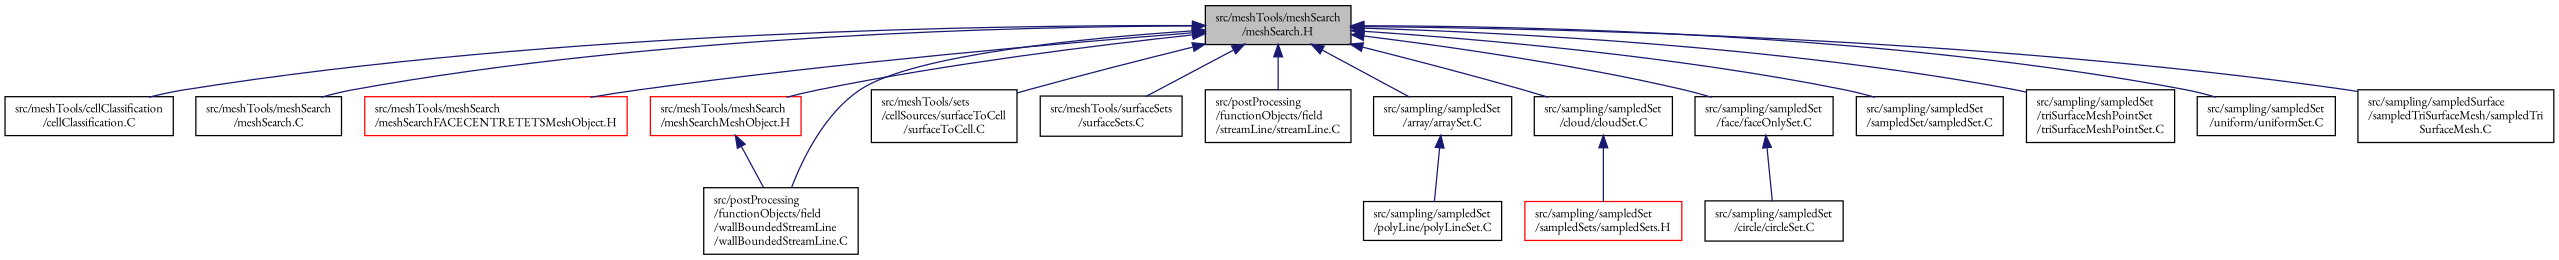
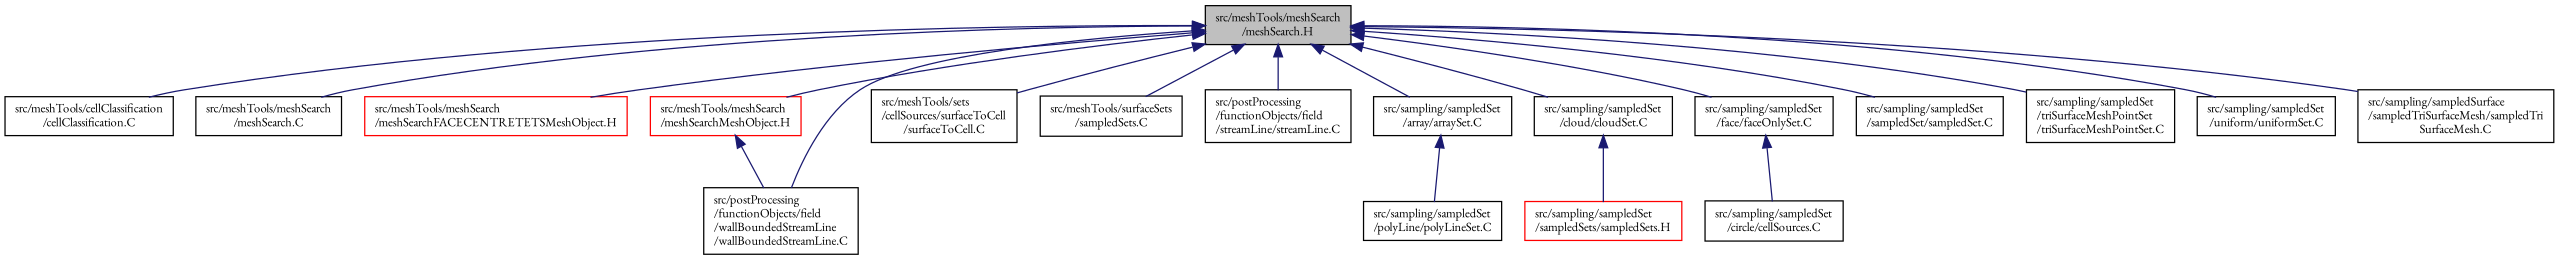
(1111, 116) -> (1111, 116)
(1774, 221) -> (1774, 221)
